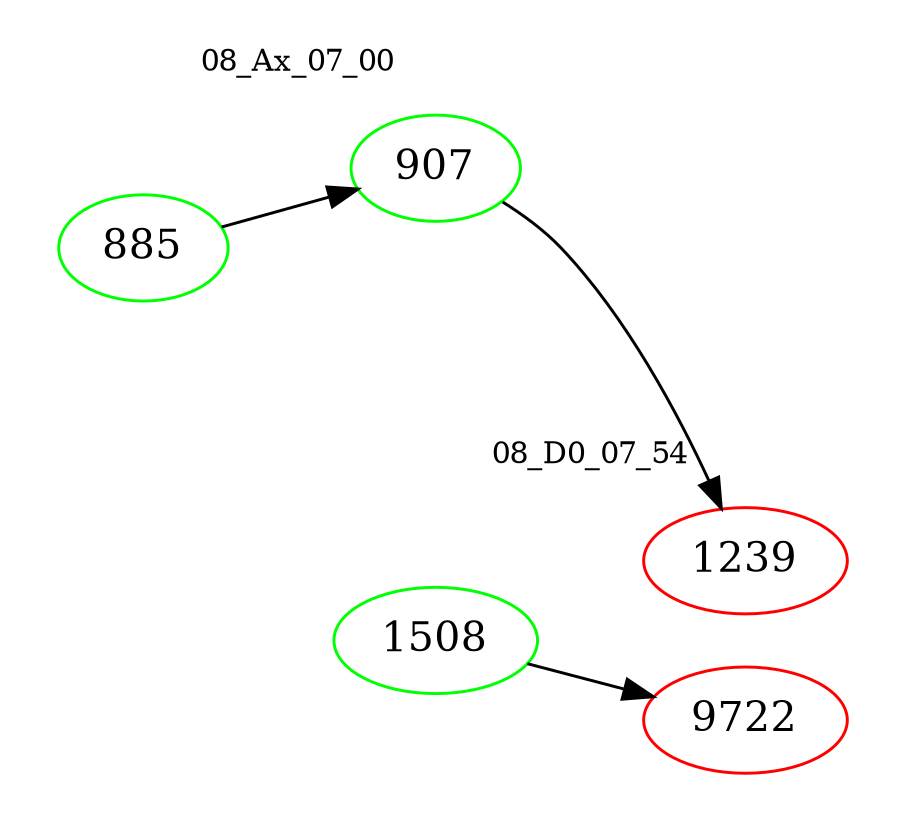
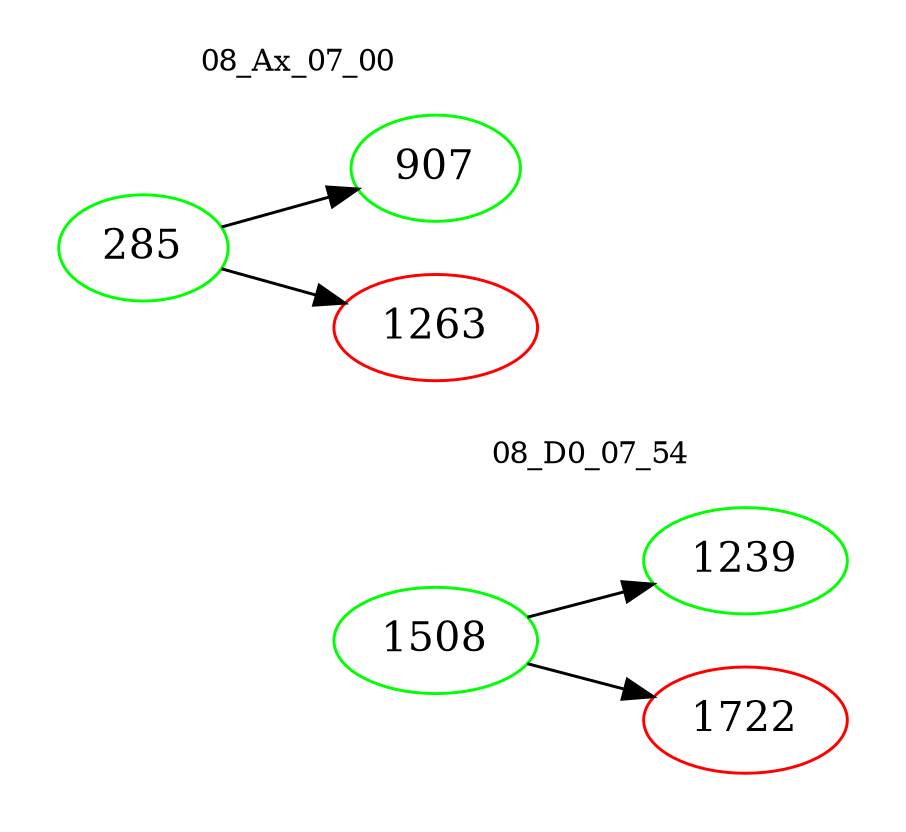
(143, 248) -> (143, 248)
none -> (436, 328)
(624, 328) -> (576, 604)
(745, 561) -> (745, 561)
(745, 720) -> (745, 720)
